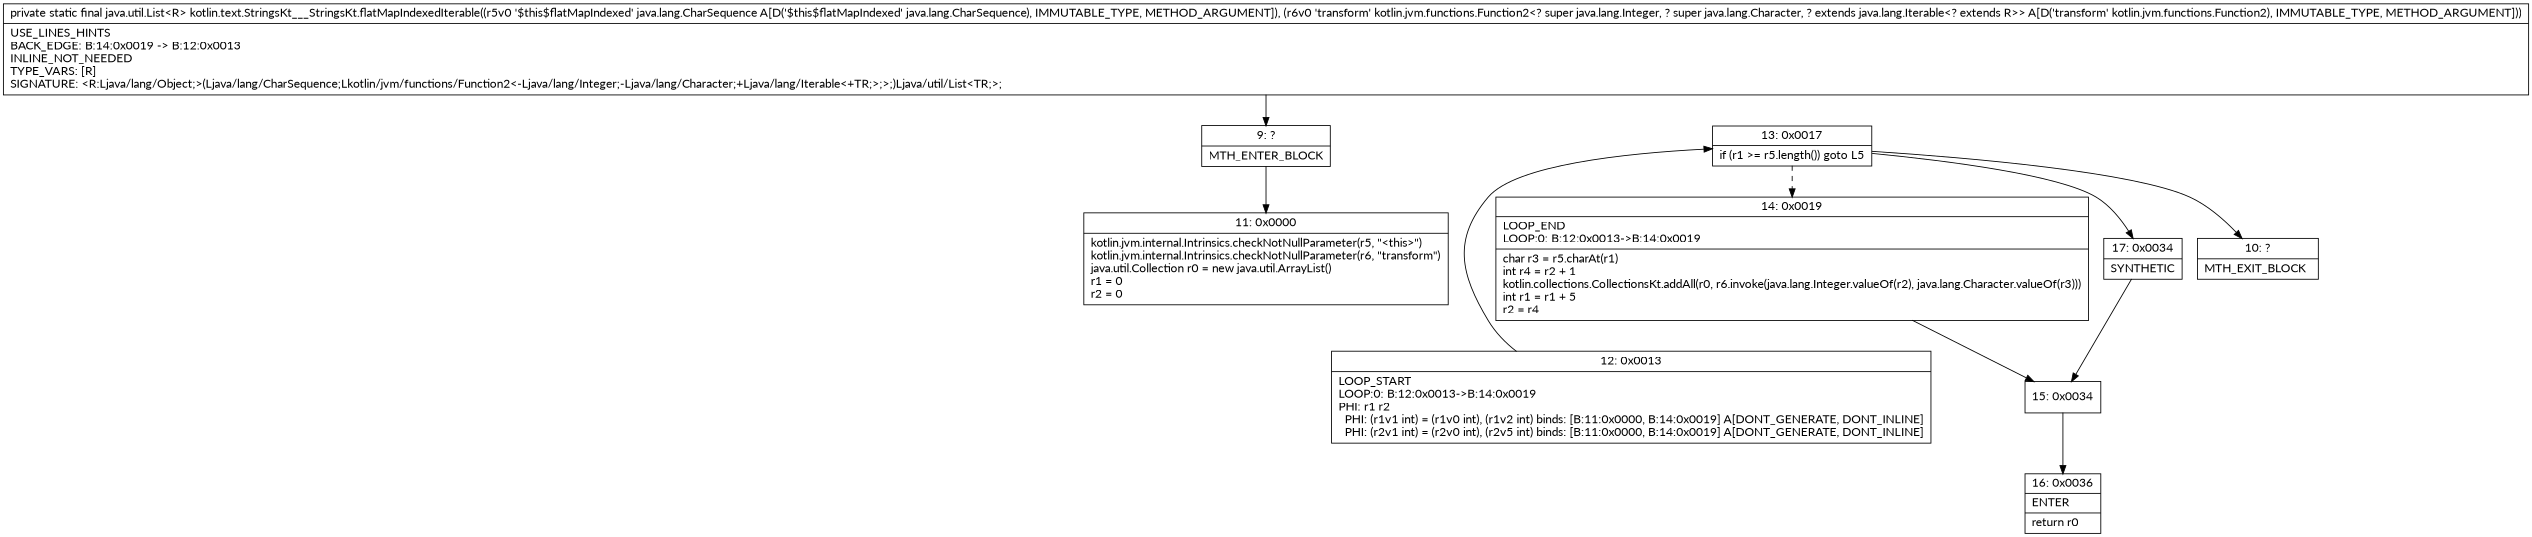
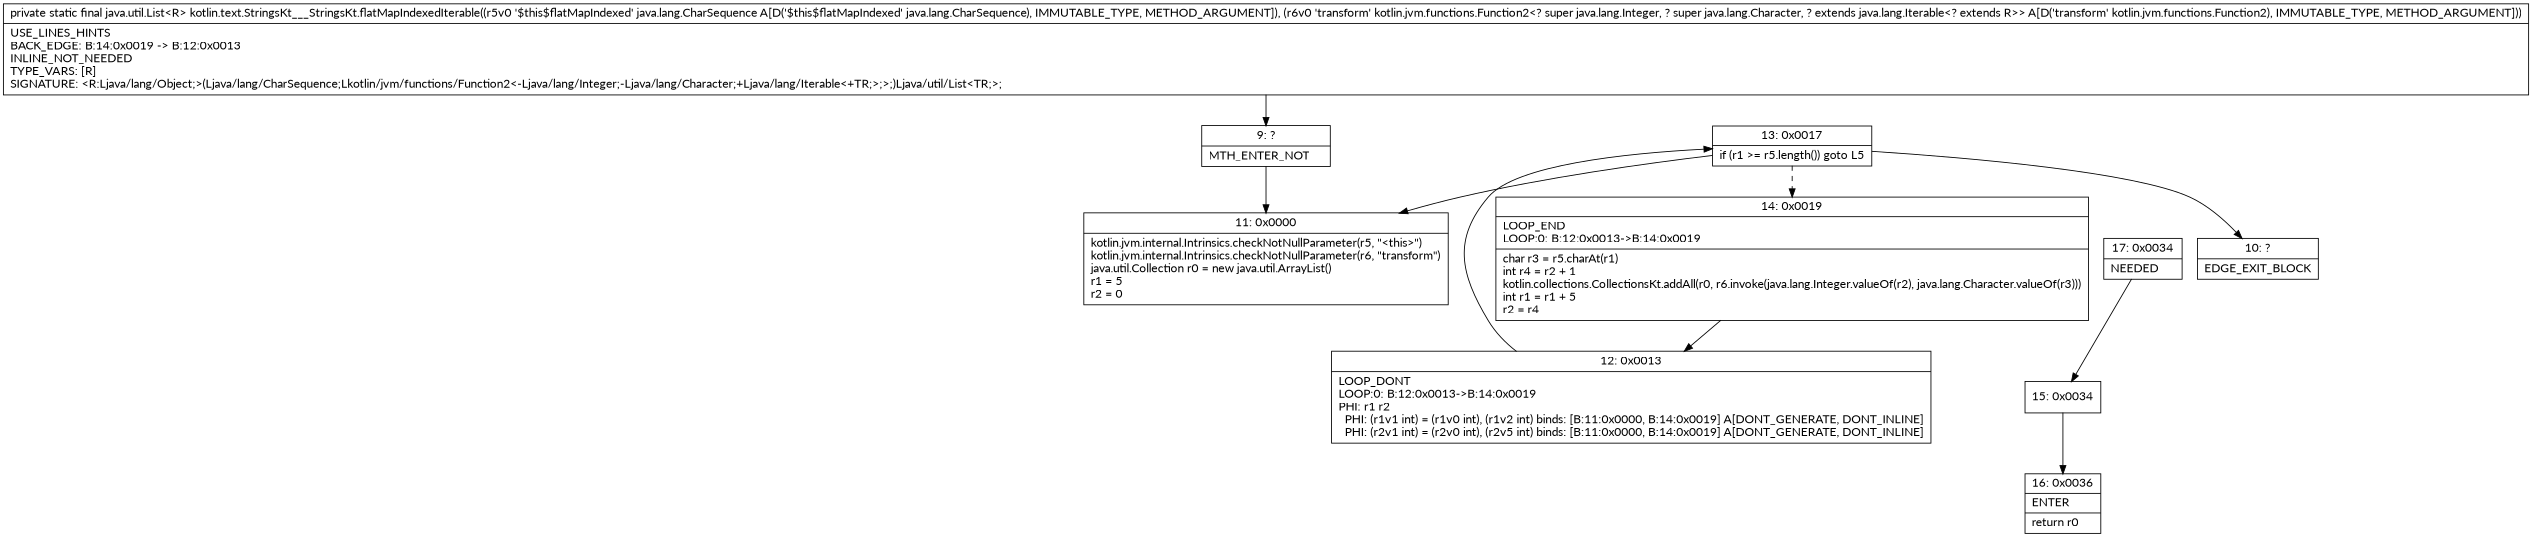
(1266, 156) -> (1259, 156)
(2009, 172) -> (1559, 178)
(2143, 269) -> (2135, 269)
(2255, 269) -> (2258, 269)
(1107, 281) -> (1107, 281)
(1969, 349) -> (1706, 333)
(1375, 381) -> (1375, 381)
